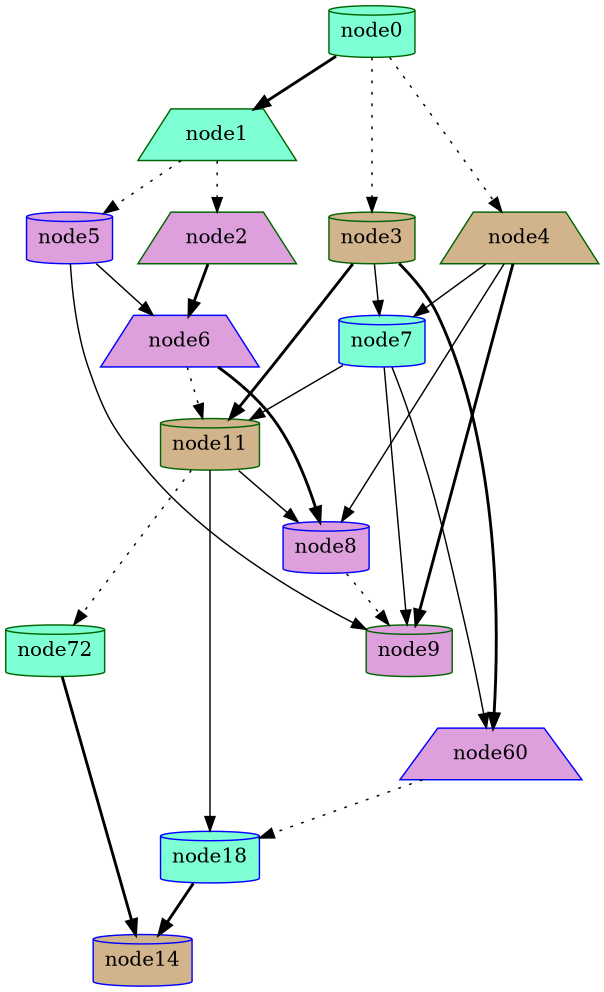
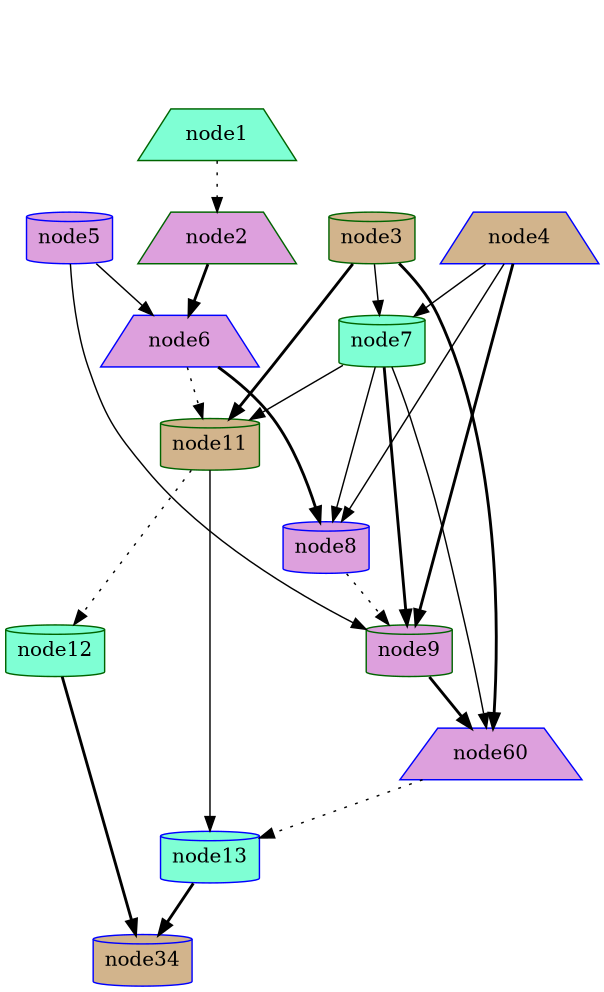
(372, 32) -> none
(148, 183) -> none
(520, 238) -> (520, 238)
(382, 341) -> (382, 341)
(395, 489) -> (395, 489)
(263, 491) -> (356, 437)
(55, 651) -> (55, 651)
none -> (446, 697)
(210, 857) -> (210, 857)
(143, 960) -> (143, 960)
